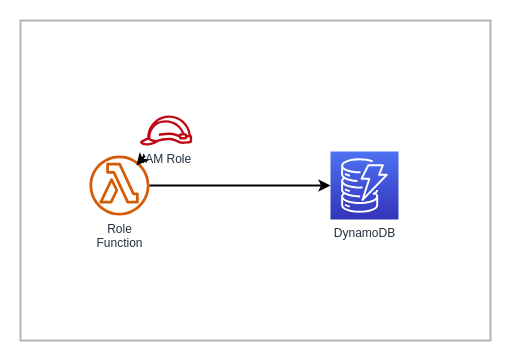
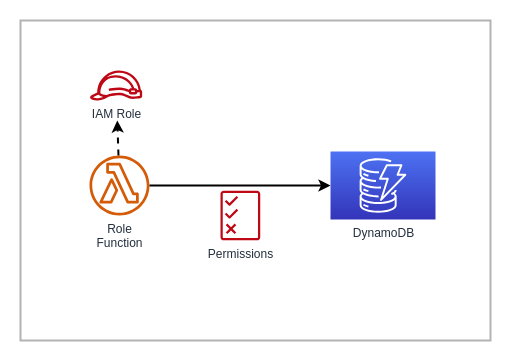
(166, 131) -> (116, 86)
(365, 186) -> (383, 186)
none -> (240, 216)
